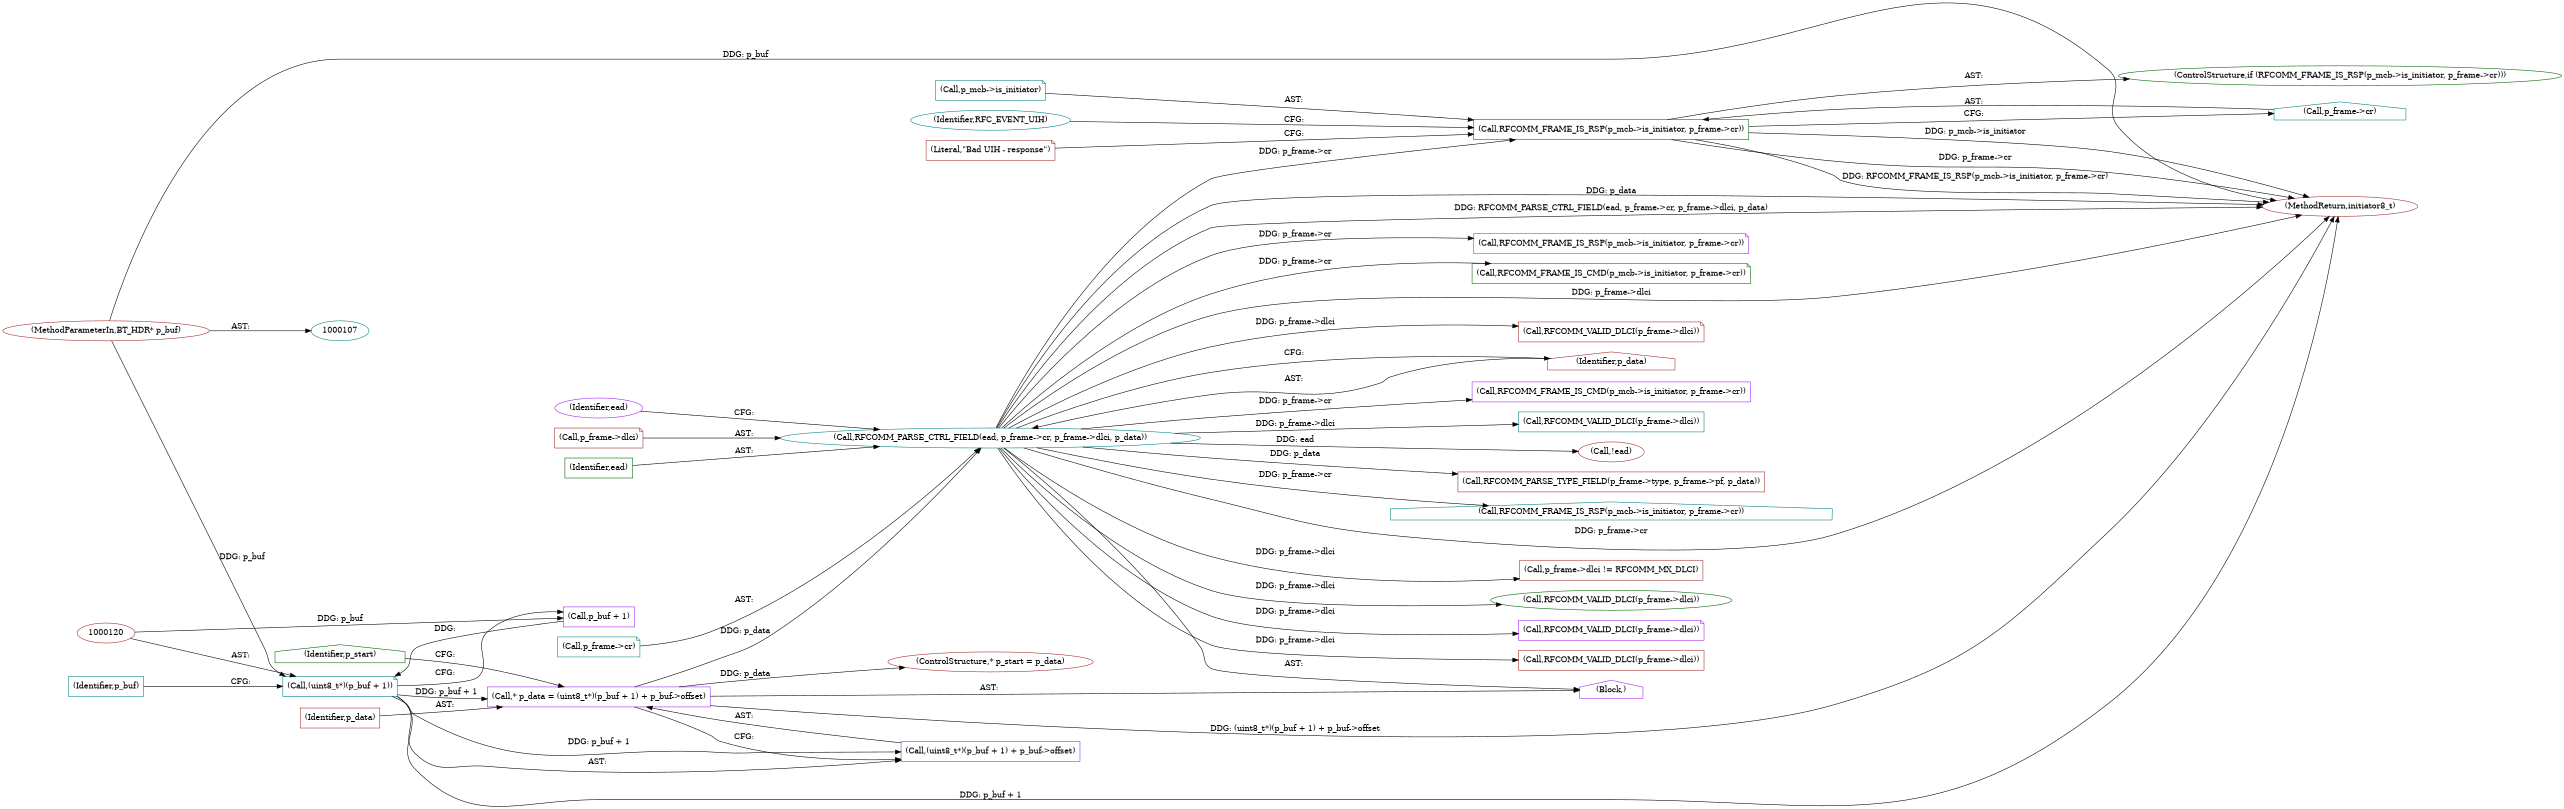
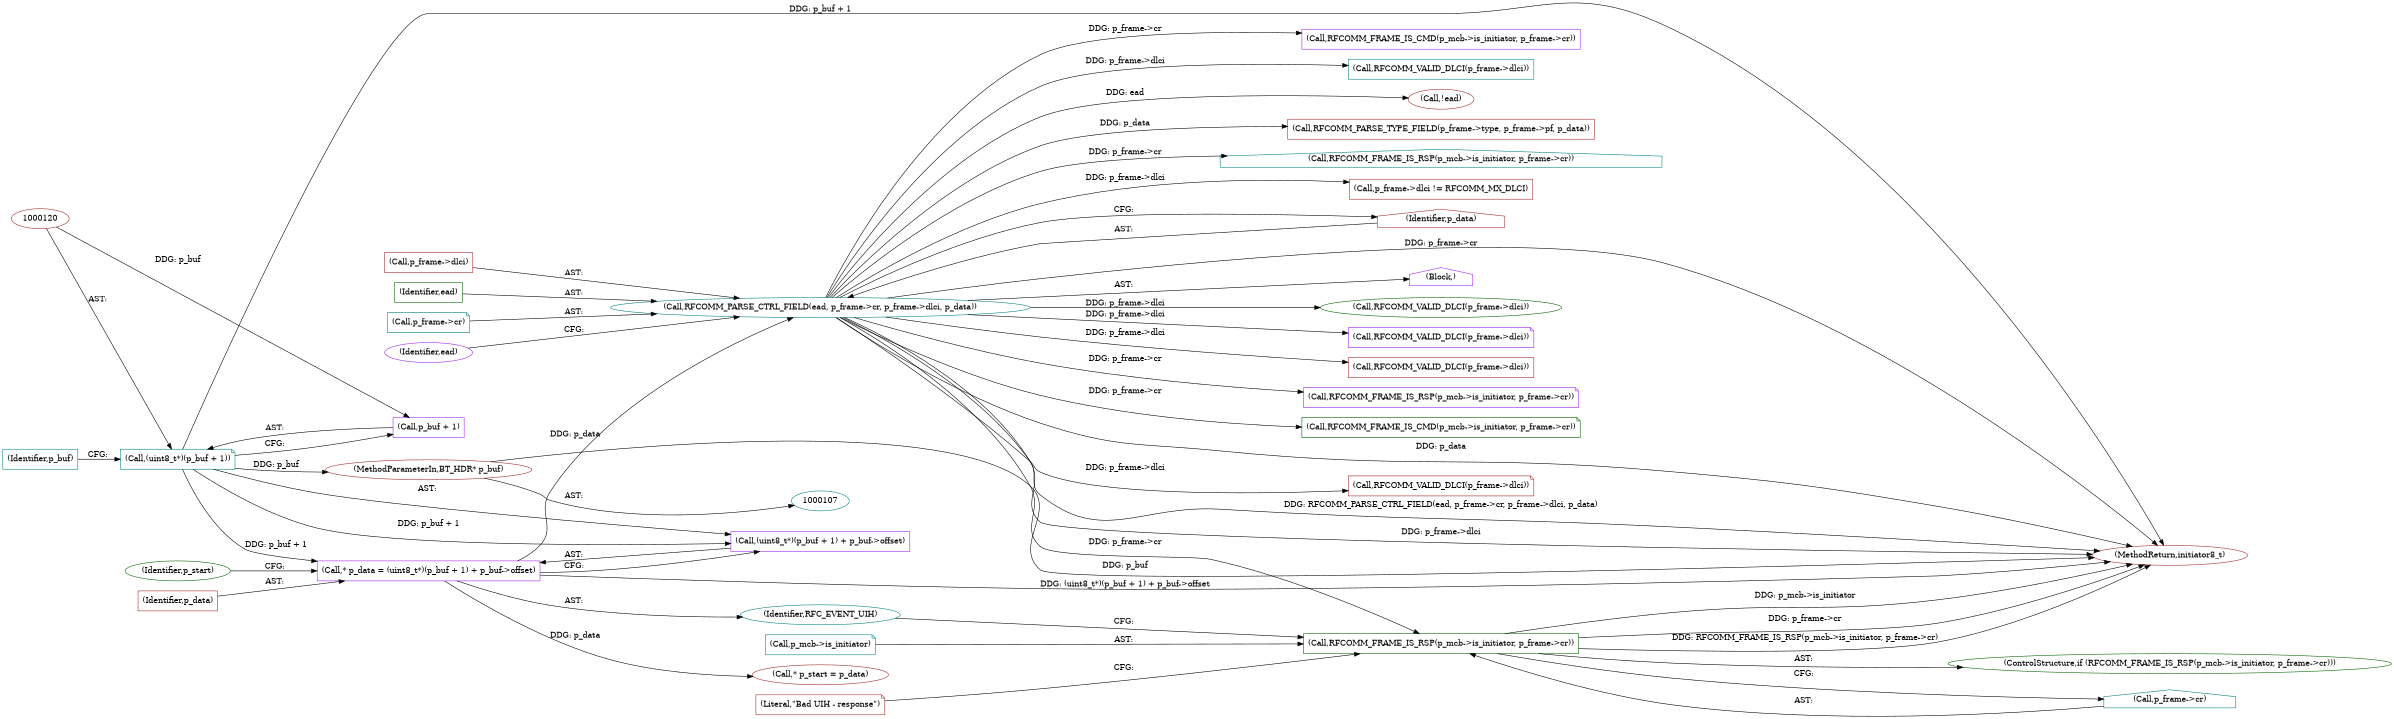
(599, 438) -> (429, 263)
(195, 508) -> (279, 471)
(446, 629) -> (276, 428)
(340, 655) -> (178, 571)
(991, 662) -> (820, 675)
(1142, 693) -> (595, 611)
